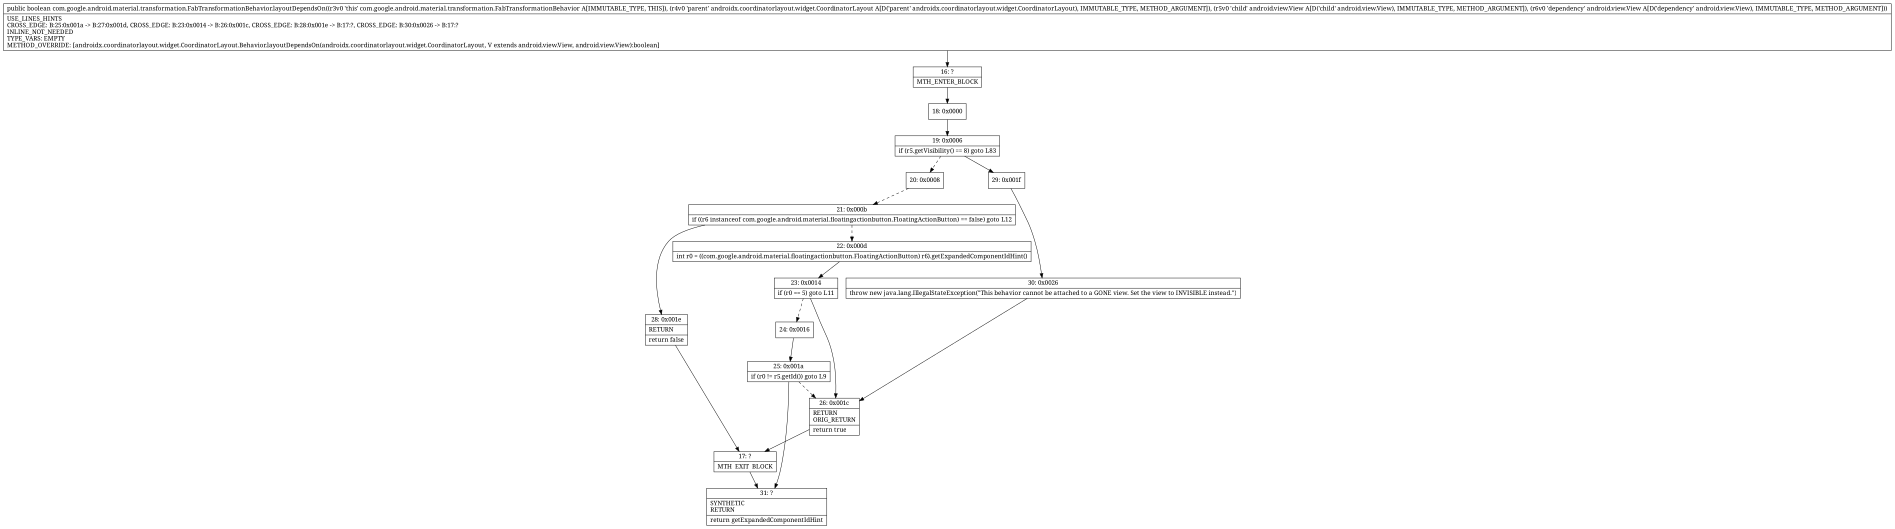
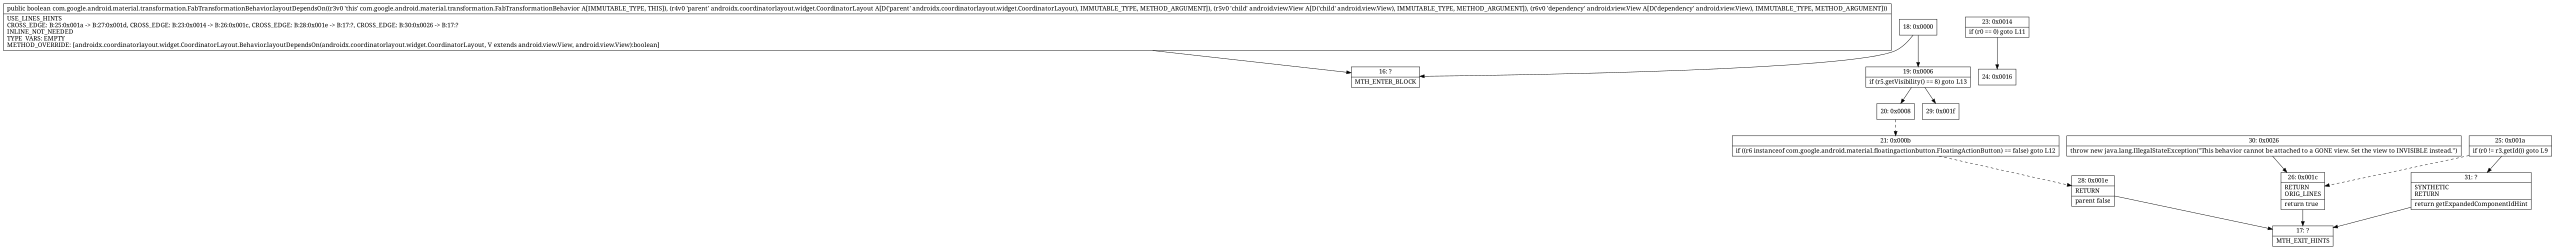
(947, 93) -> (1672, 71)
(947, 151) -> (1918, 82)
(937, 162) -> (1907, 94)
(1031, 229) -> none
(852, 252) -> none
(661, 255) -> (2003, 170)
(806, 293) -> (1997, 32)
(801, 308) -> (1997, 51)
(666, 340) -> (2093, 201)
(830, 344) -> none
(792, 348) -> none
(789, 377) -> (2510, 151)
(834, 420) -> (2303, 194)
(745, 467) -> (2303, 241)
(753, 478) -> (2374, 217)
